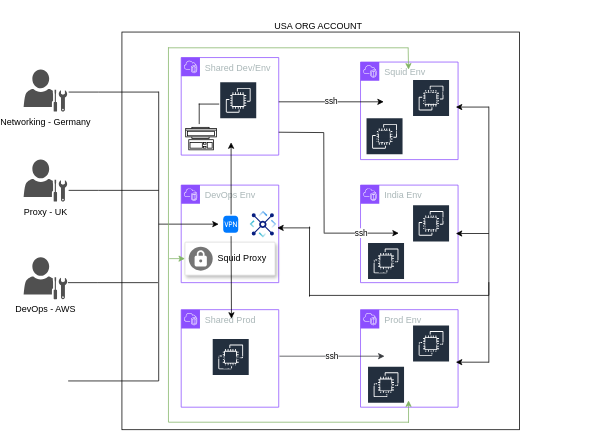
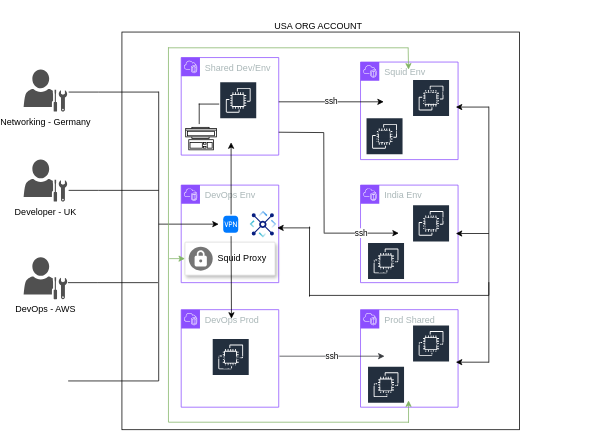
(46, 212) -> (46, 212)
(232, 320) -> (232, 320)
(403, 320) -> (411, 320)
